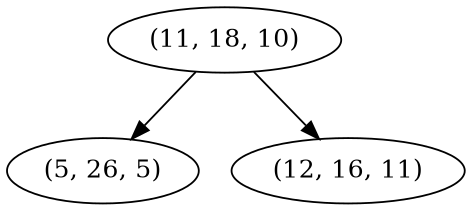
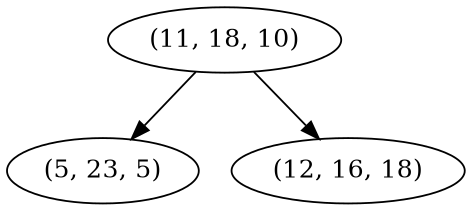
(103, 171) -> (103, 171)
(348, 171) -> (348, 171)
